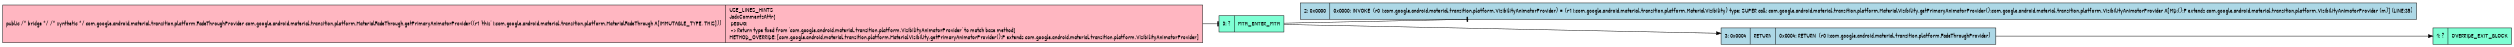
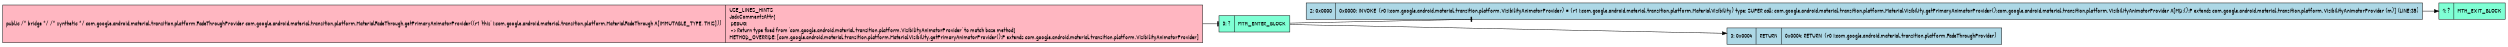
(1259, 24) -> (1262, 24)
(2212, 36) -> (2428, 11)
(2480, 36) -> (2480, 11)
